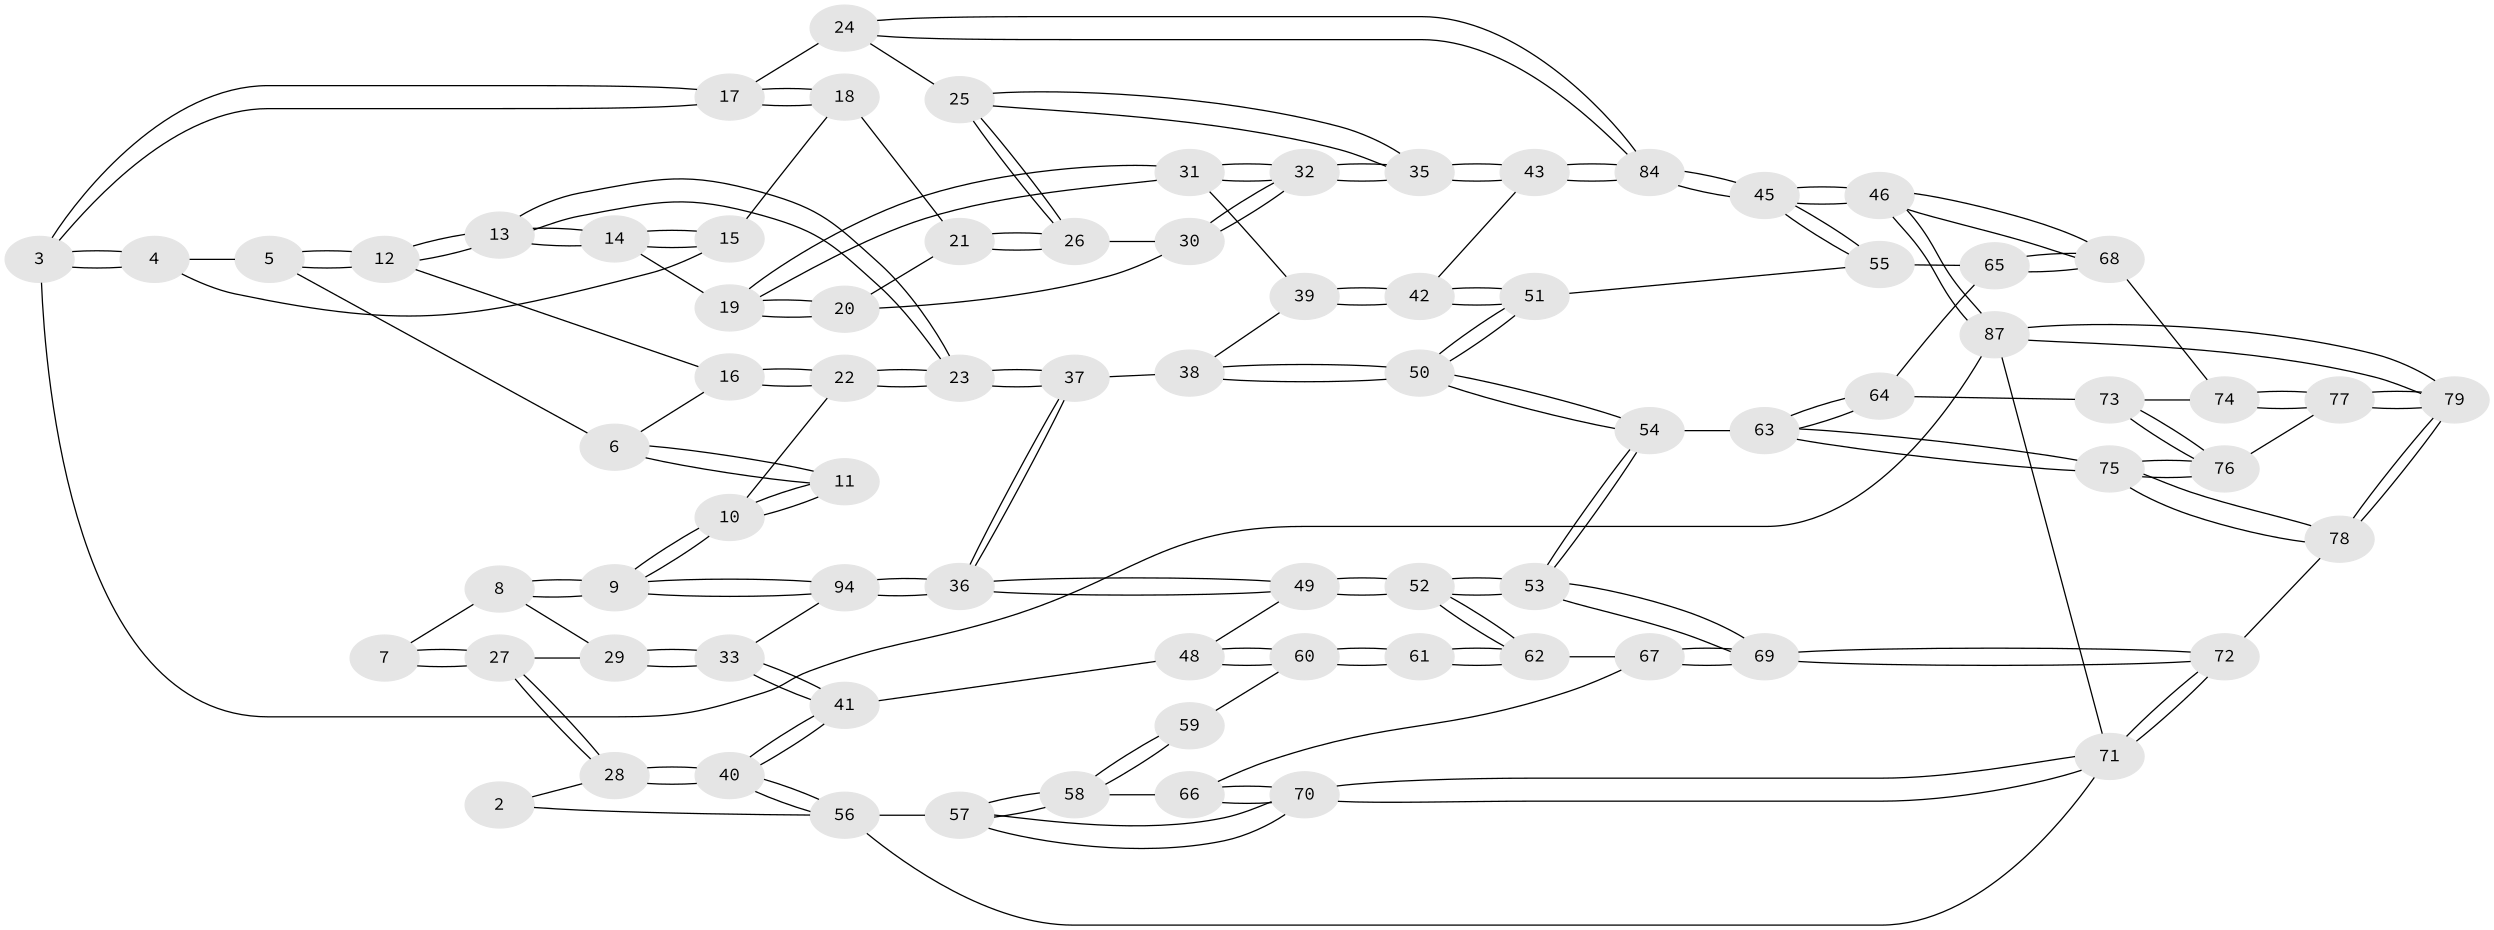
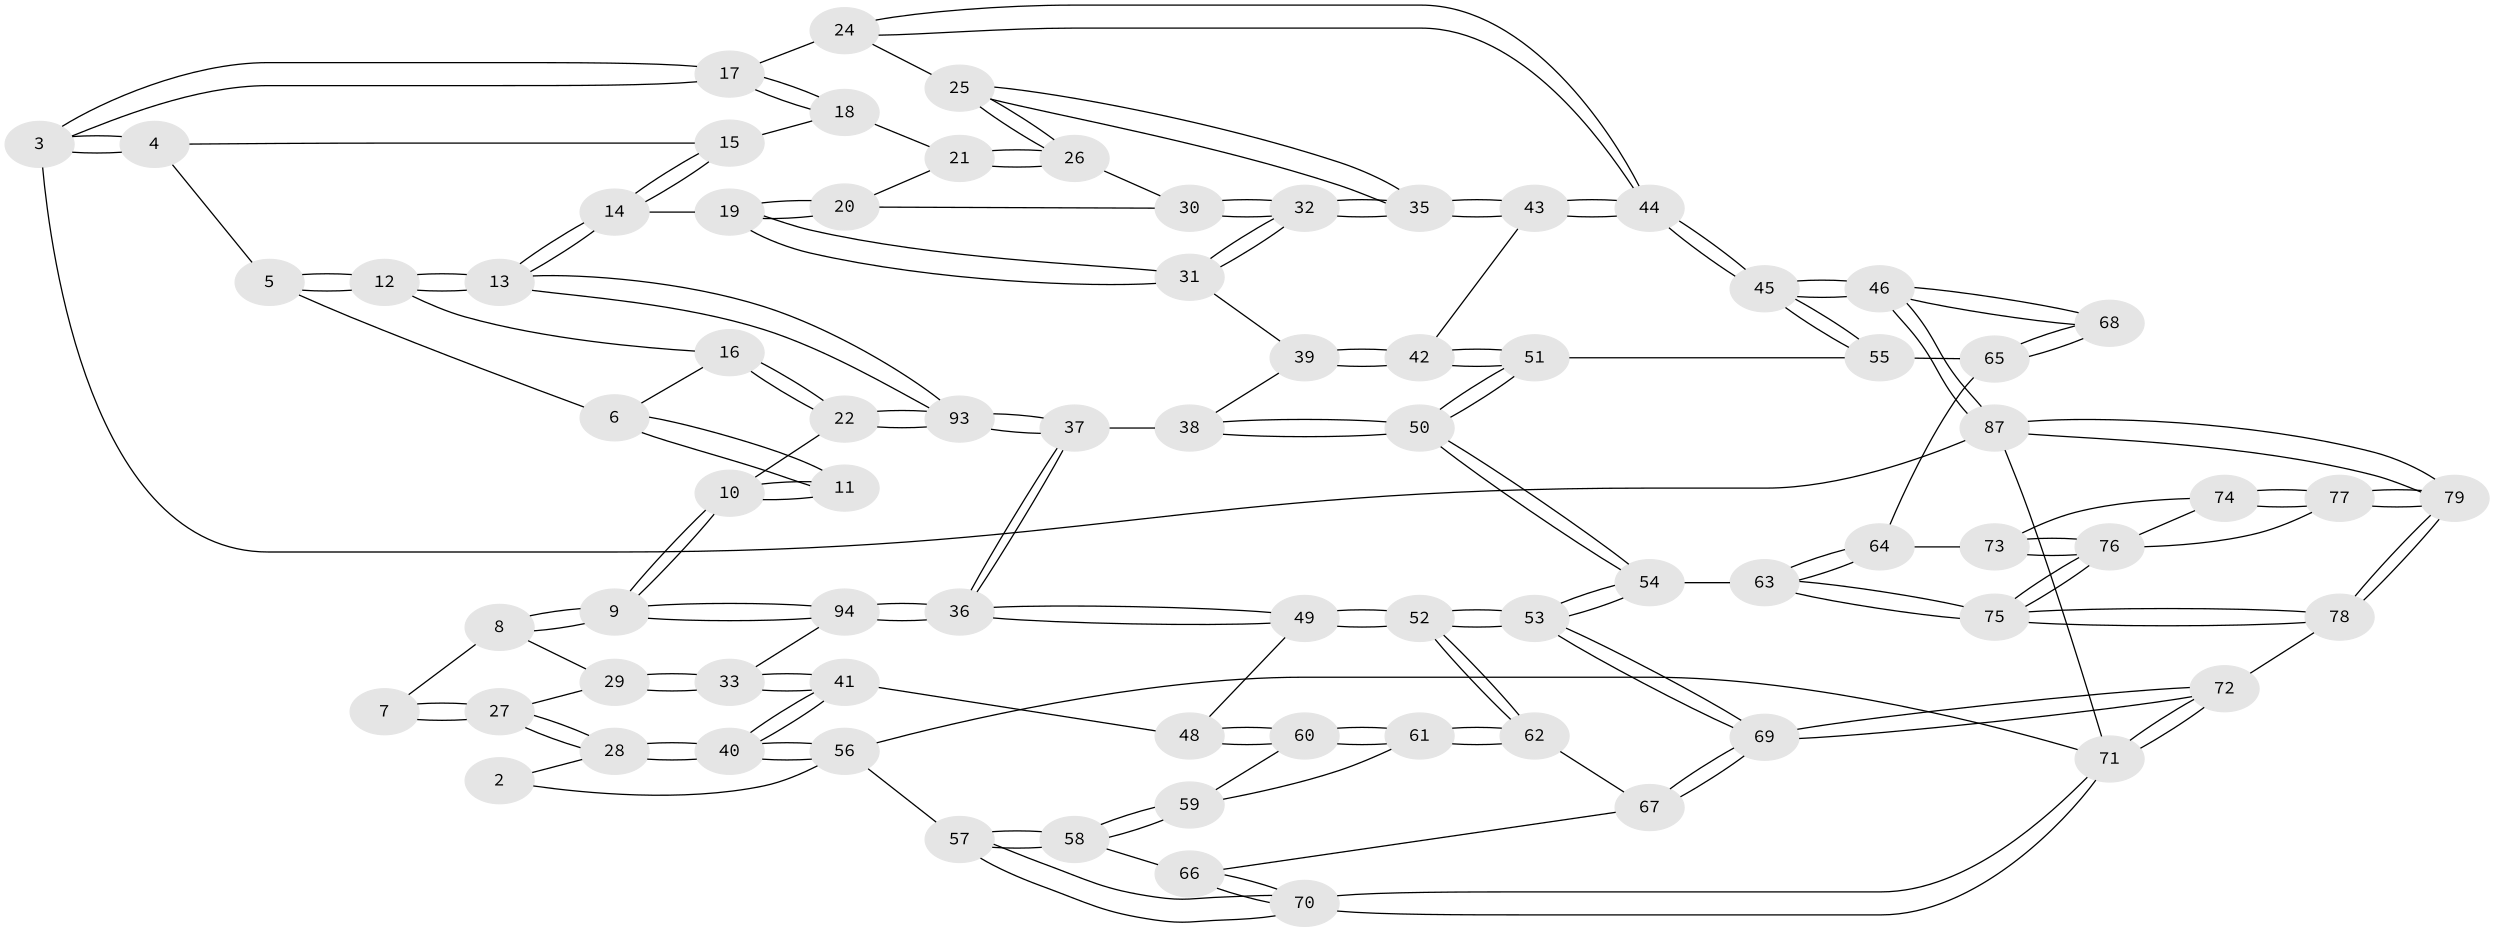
(1650, 172) -> (1650, 208)
(2171, 335) -> (2167, 523)
(960, 378) -> (960, 419)
none -> (1309, 780)
